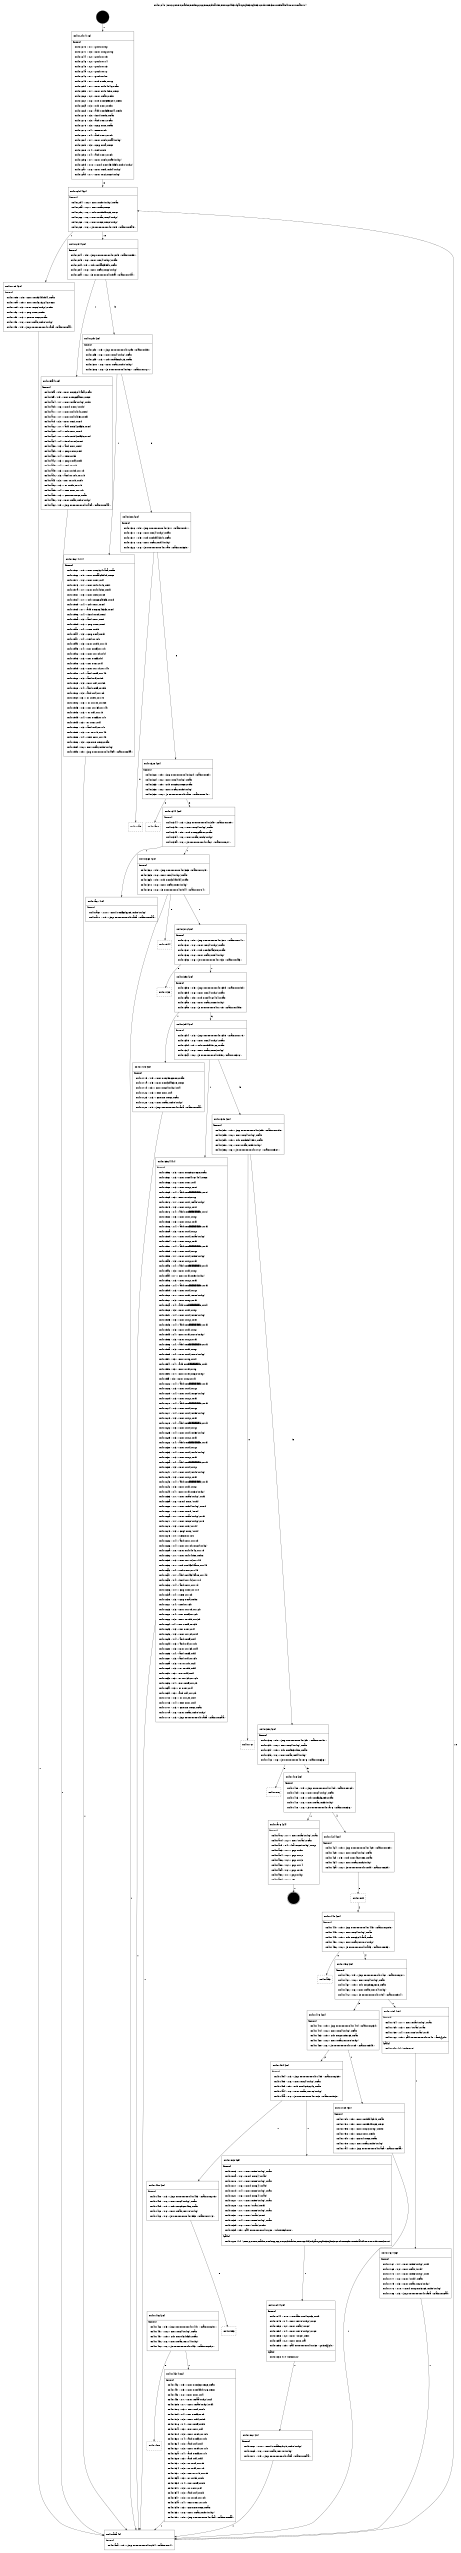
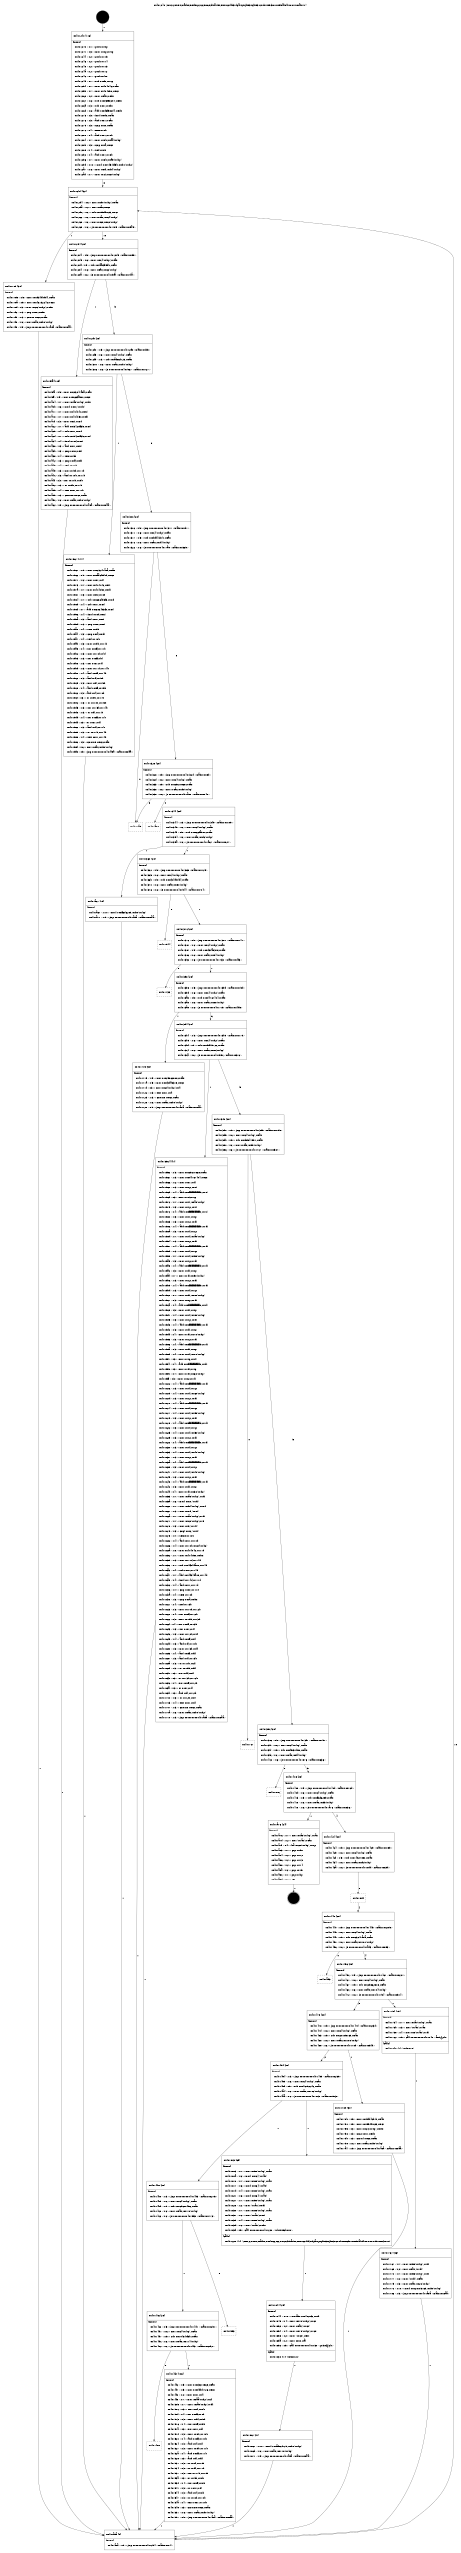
(188, 802) -> (143, 809)
(130, 1709) -> (122, 1726)
none -> (183, 2265)
